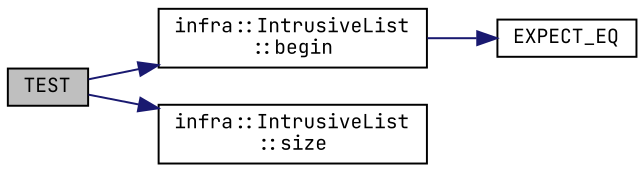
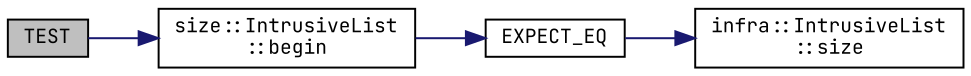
(293, 38) -> (287, 38)
(114, 100) -> (650, 38)
